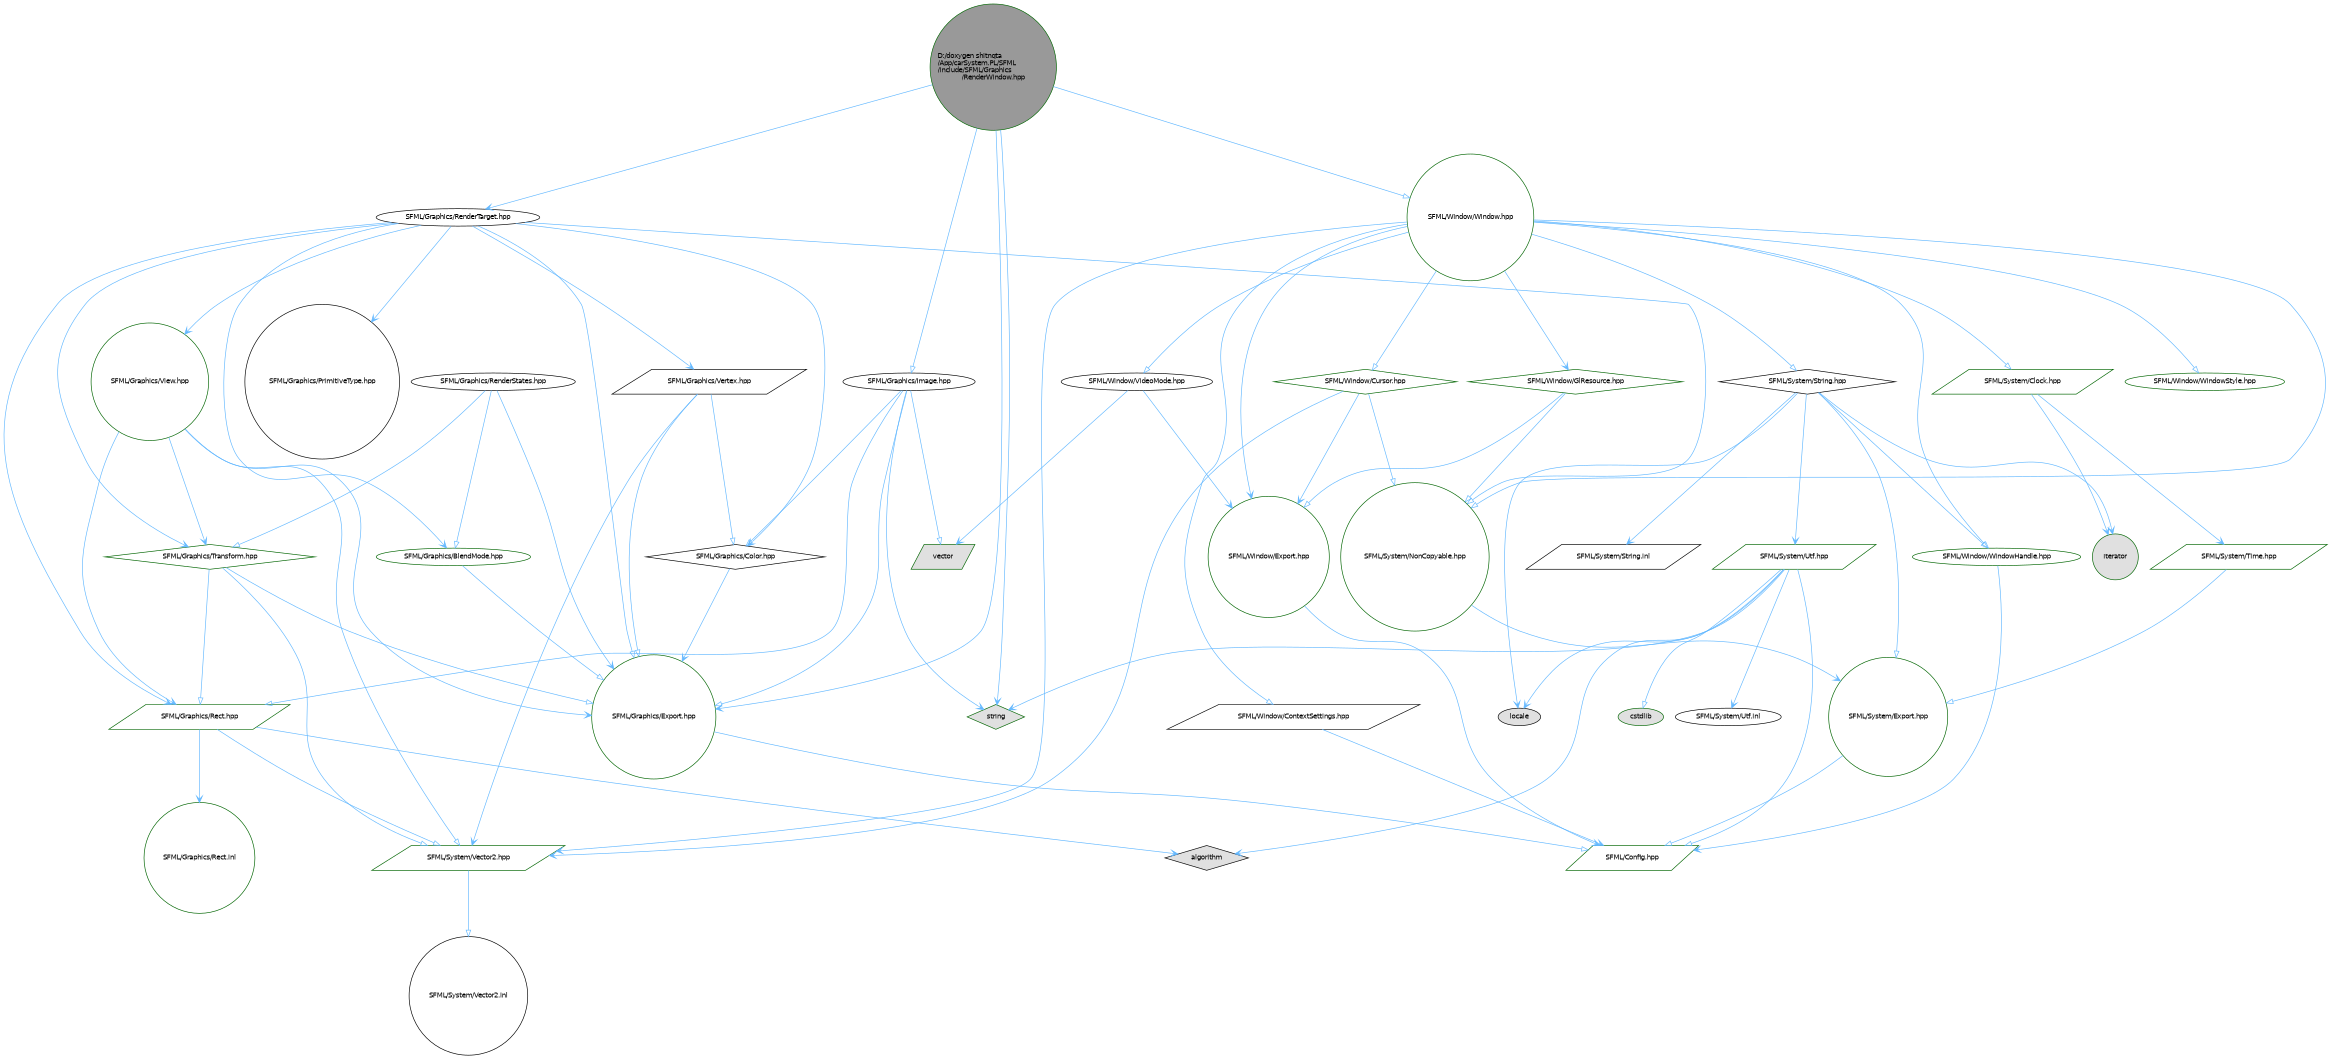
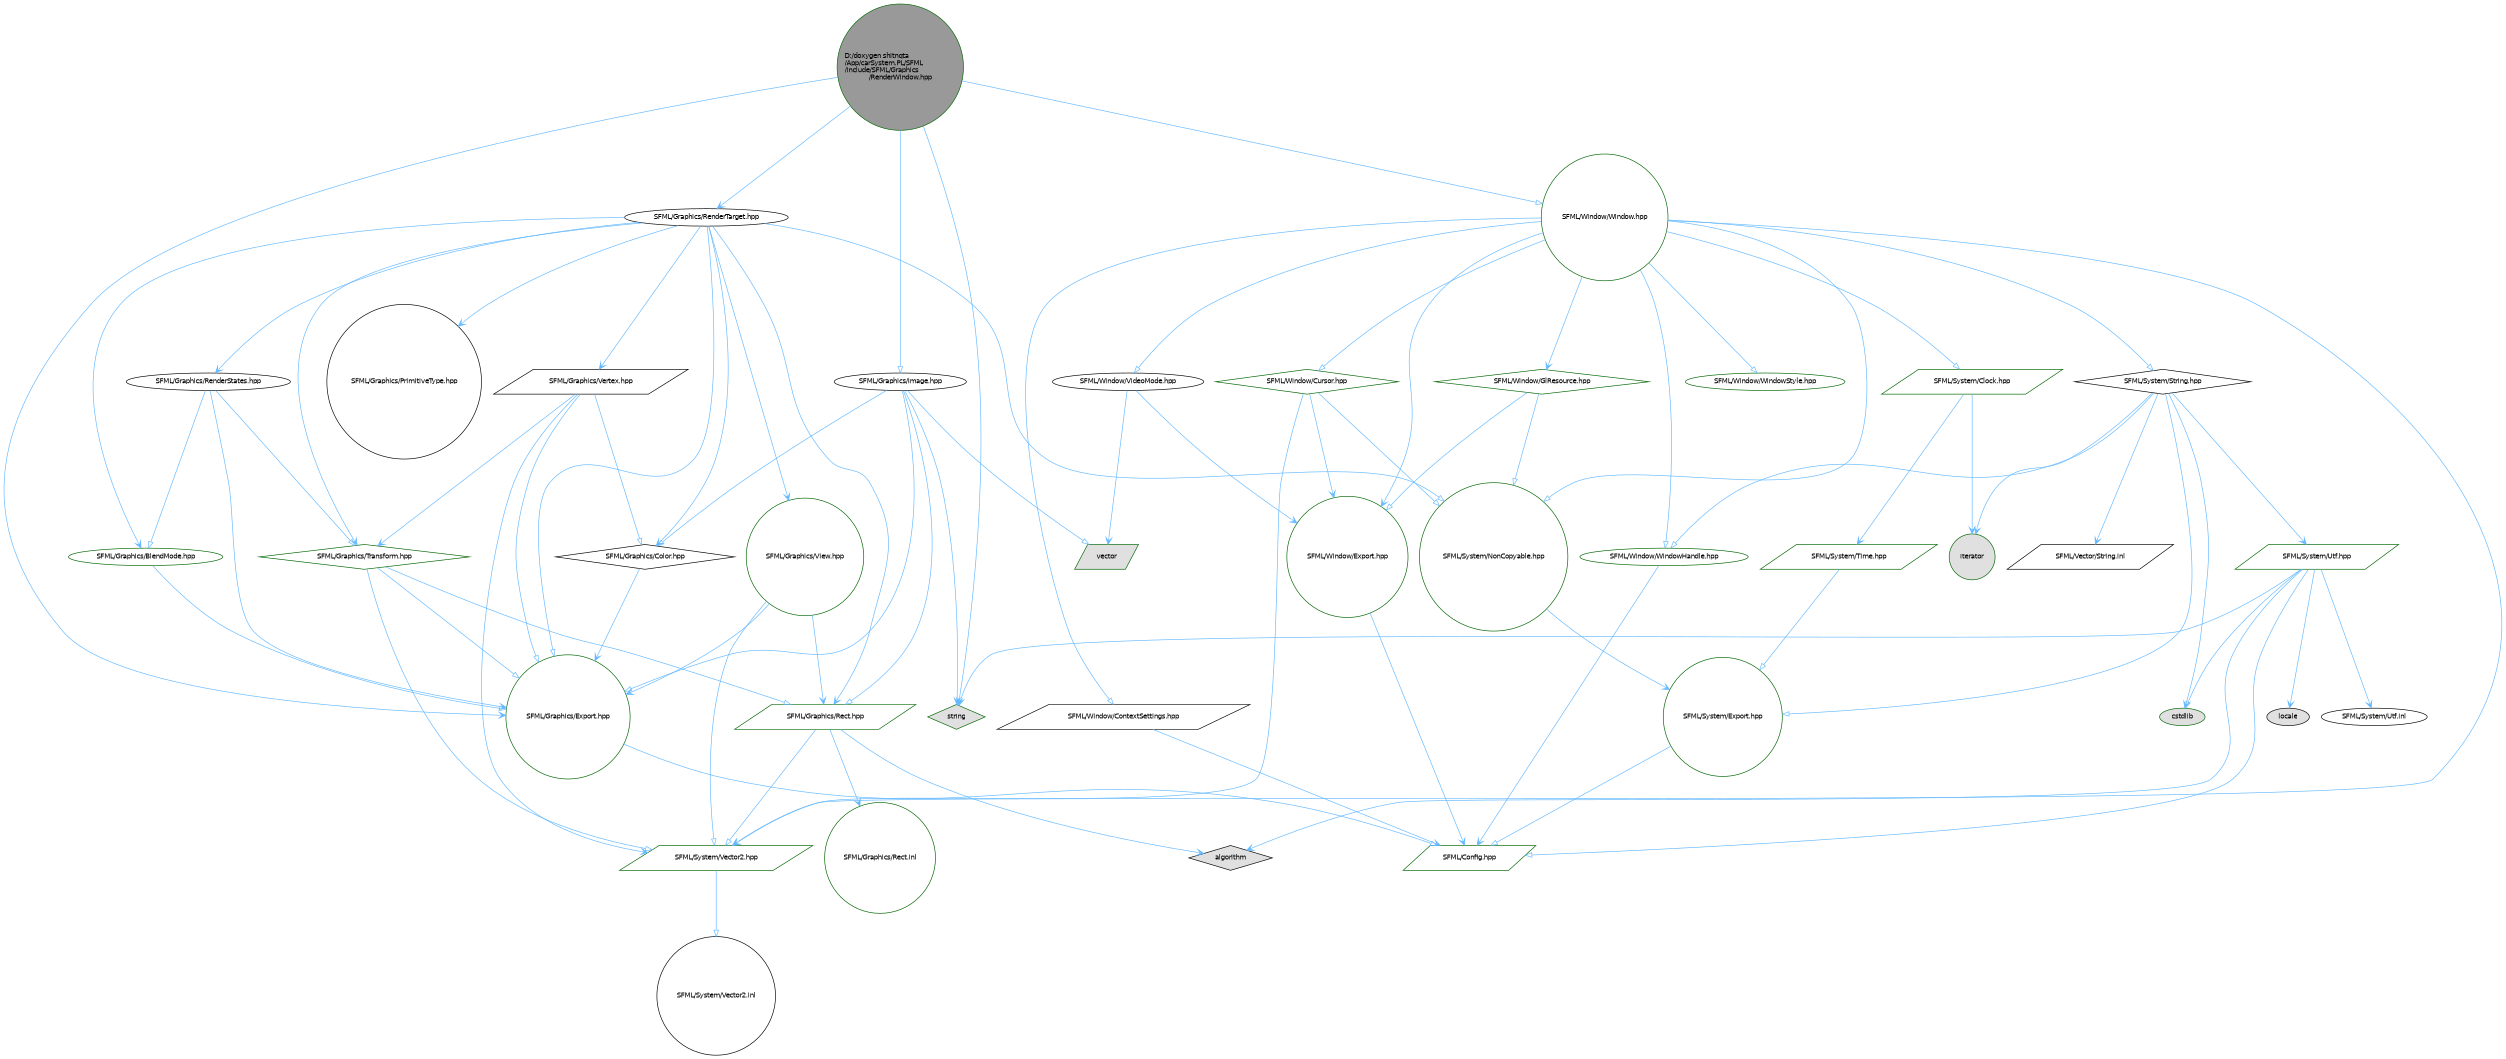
none -> (330, 291)
(1558, 468) -> (2208, 545)
(186, 488) -> (479, 468)
(1613, 557) -> (2090, 557)
